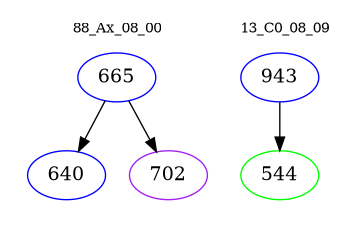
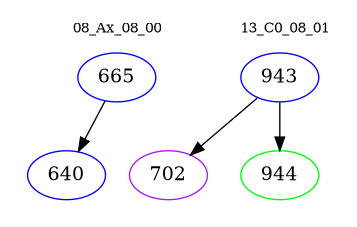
(117, 29) -> (117, 29)
(285, 29) -> (285, 29)
(139, 120) -> (239, 114)
(280, 175) -> (280, 175)
